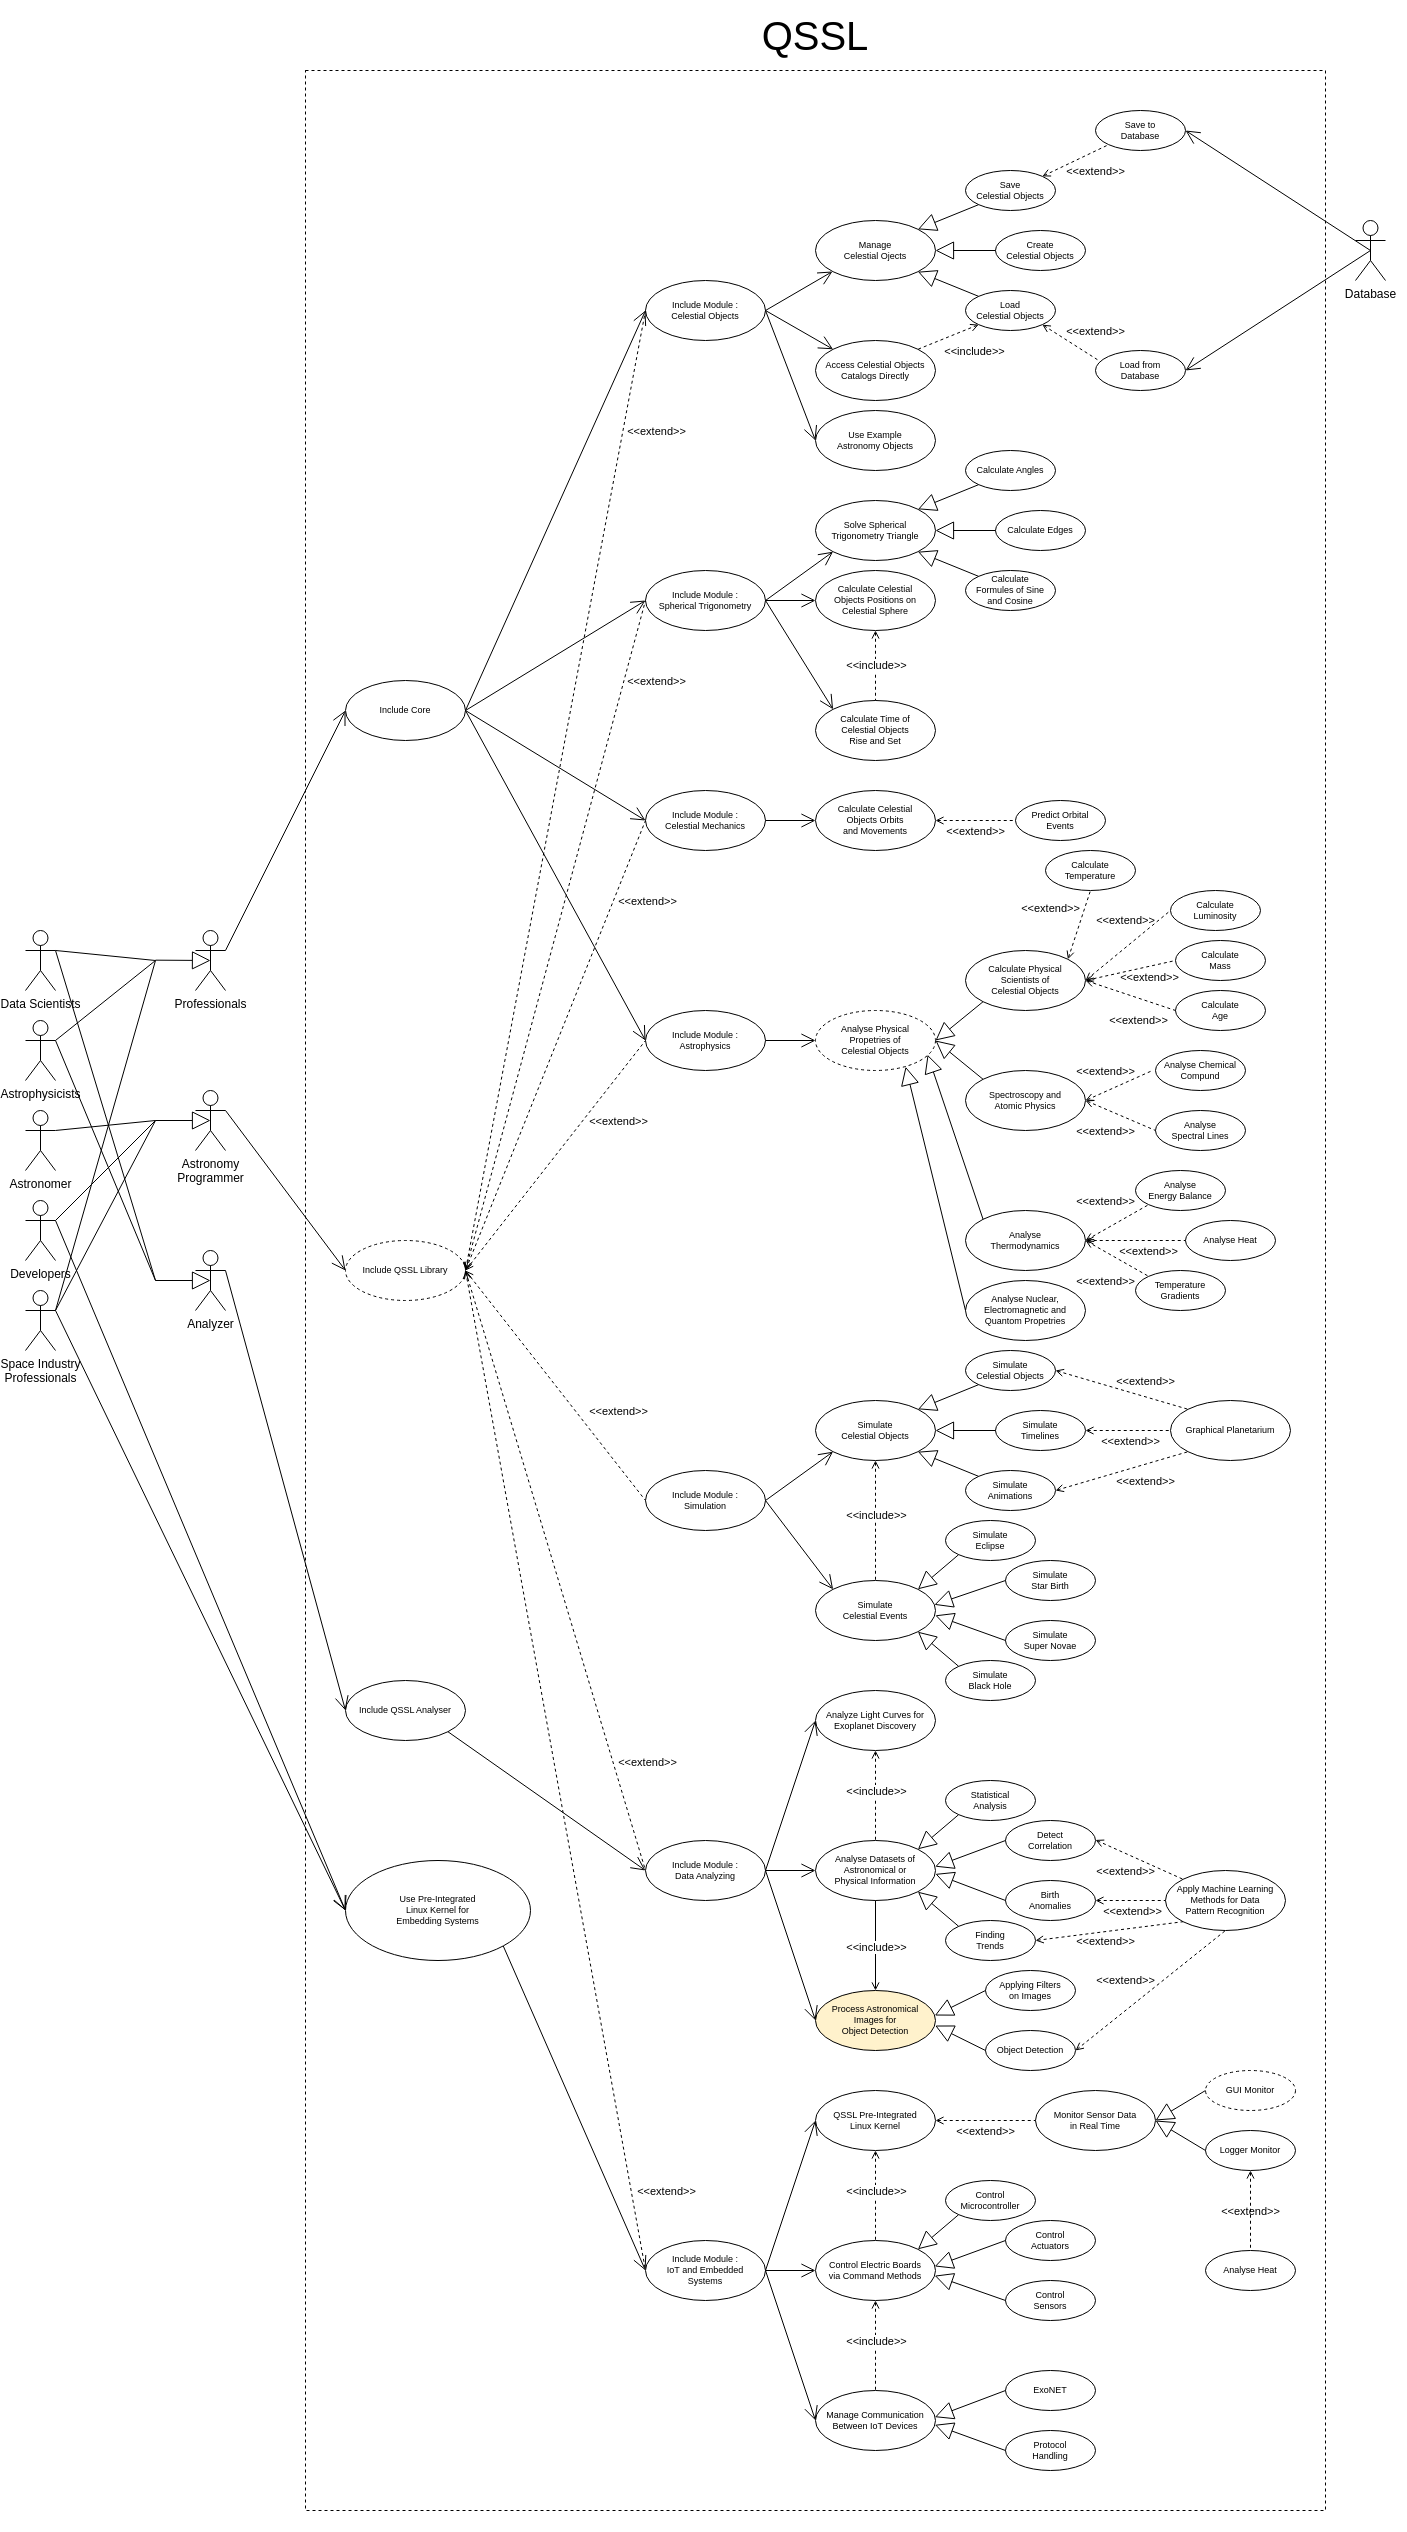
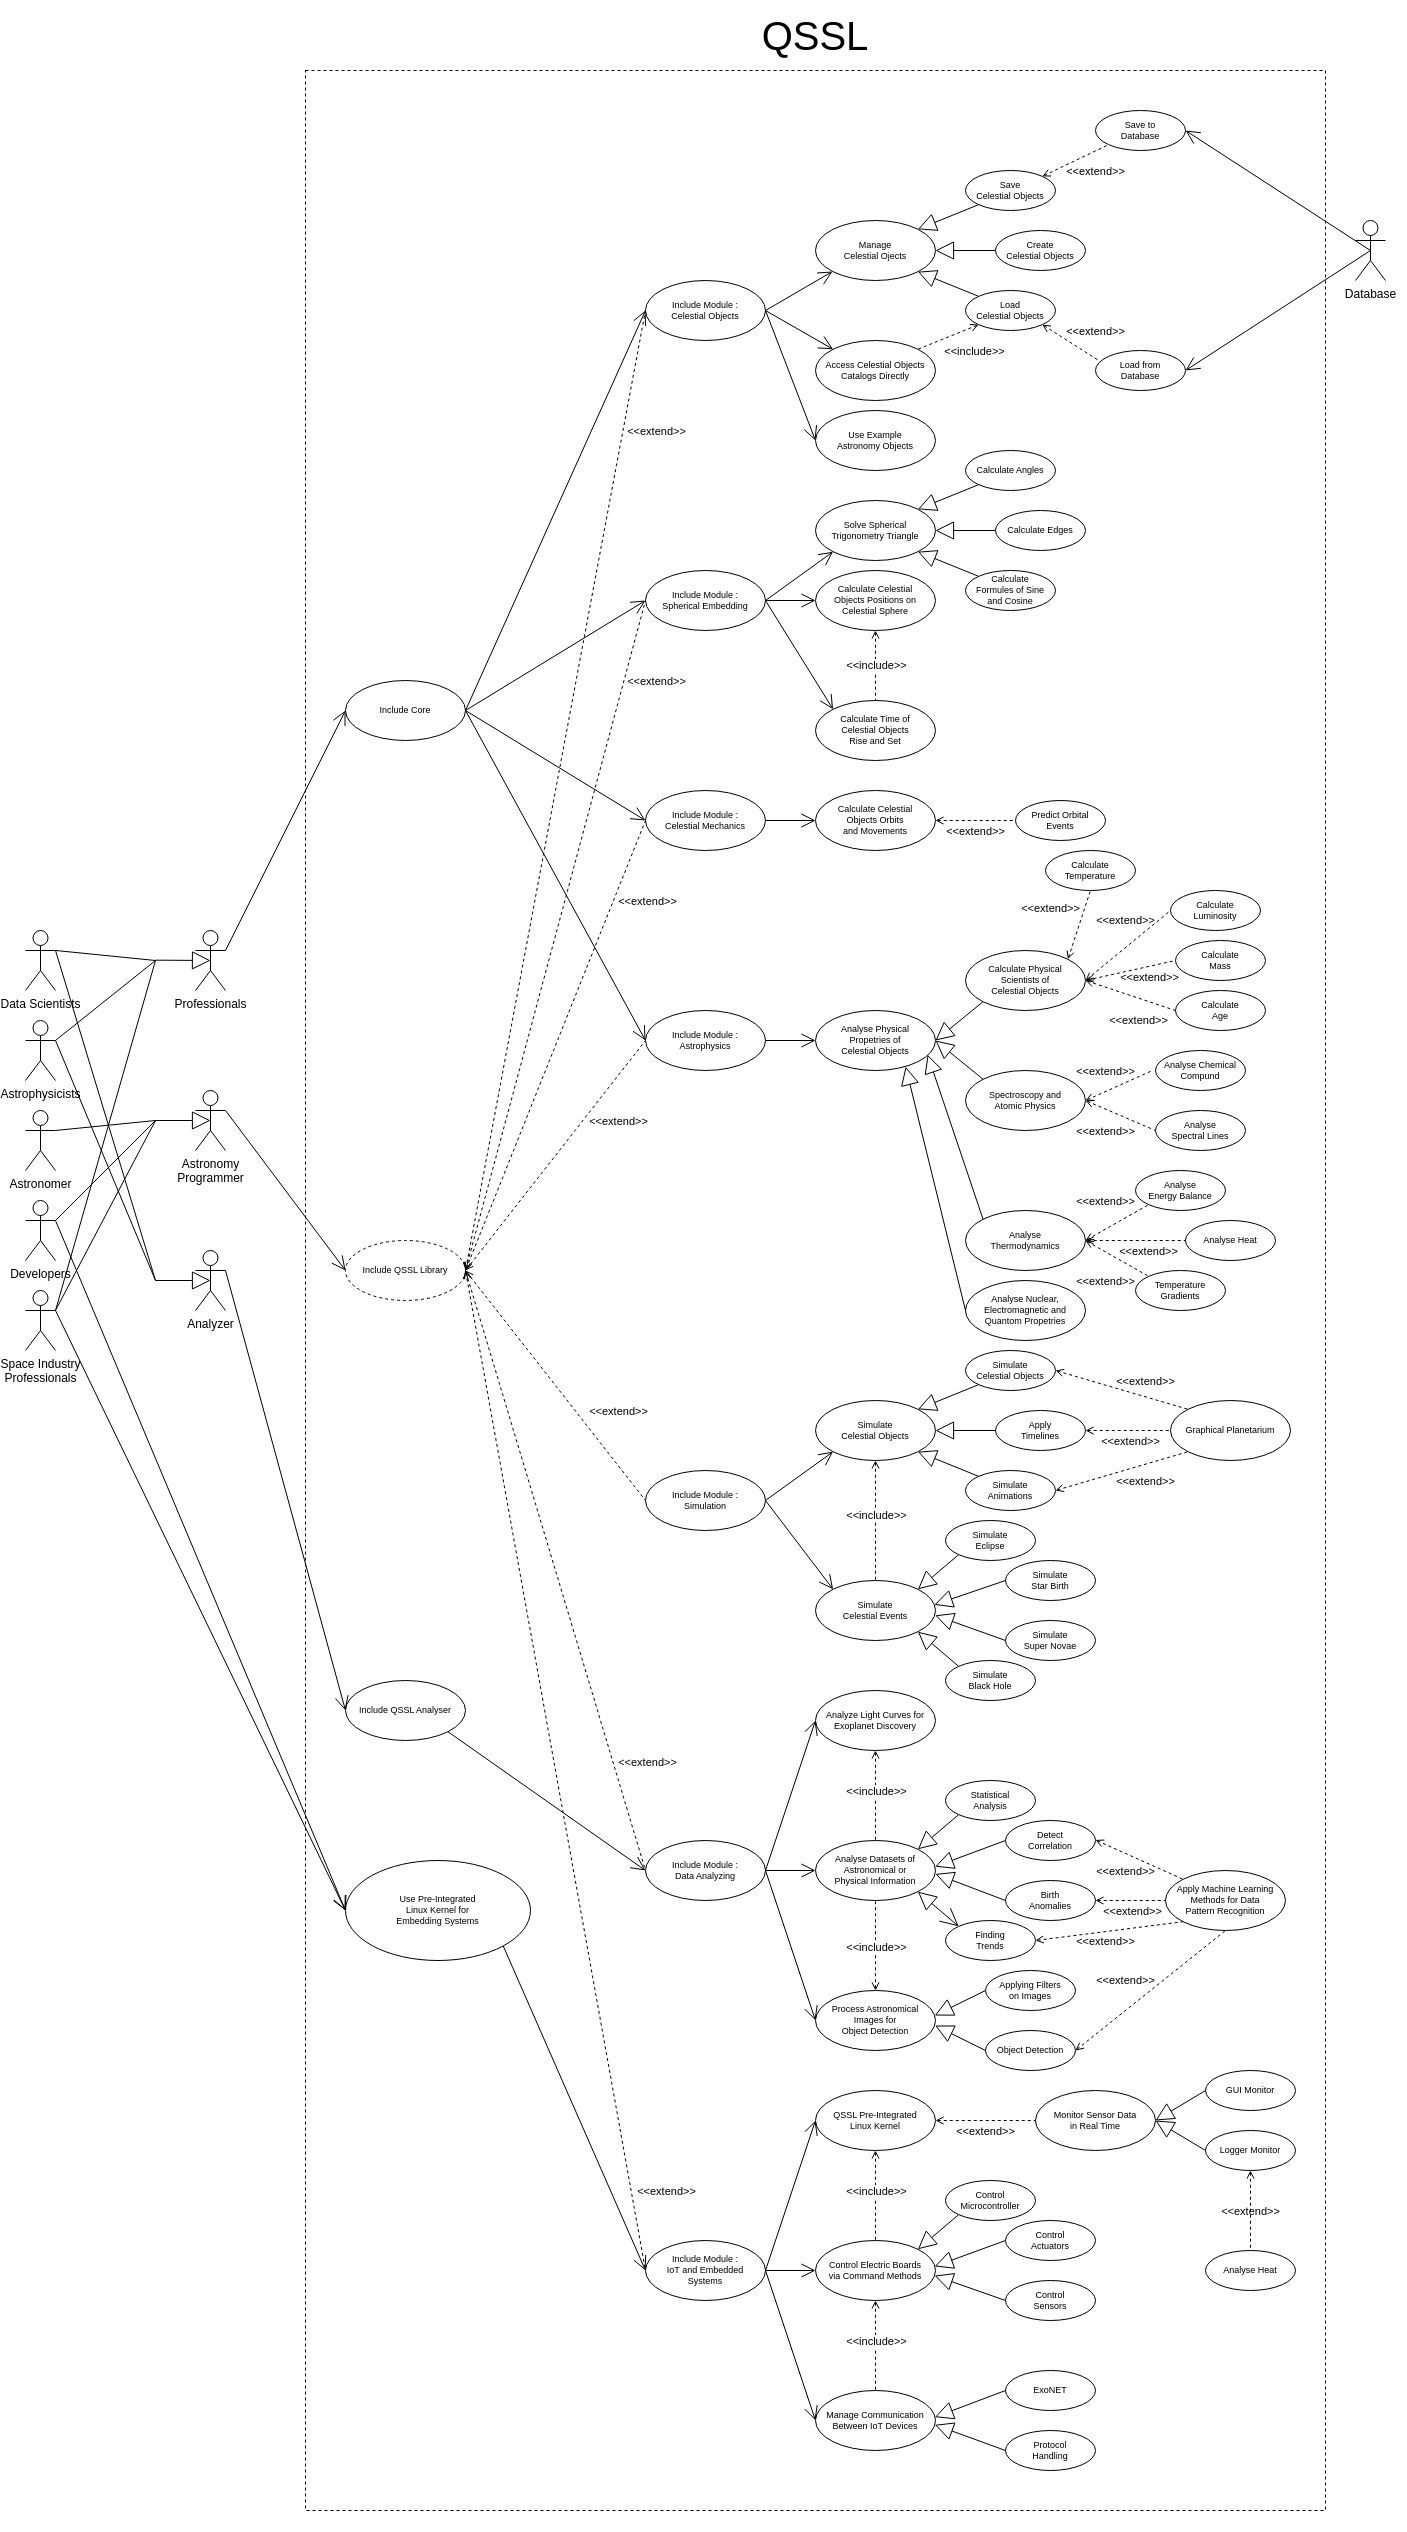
(706, 601) -> (706, 601)
(876, 1041) -> (876, 1041)
(1041, 1431) -> (1041, 1431)
(876, 1922) -> (876, 1922)
(955, 1923) -> (954, 1922)
(876, 2021) -> (876, 2021)
(1251, 2091) -> (1251, 2091)
